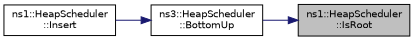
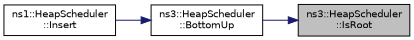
(354, 20) -> (354, 20)
